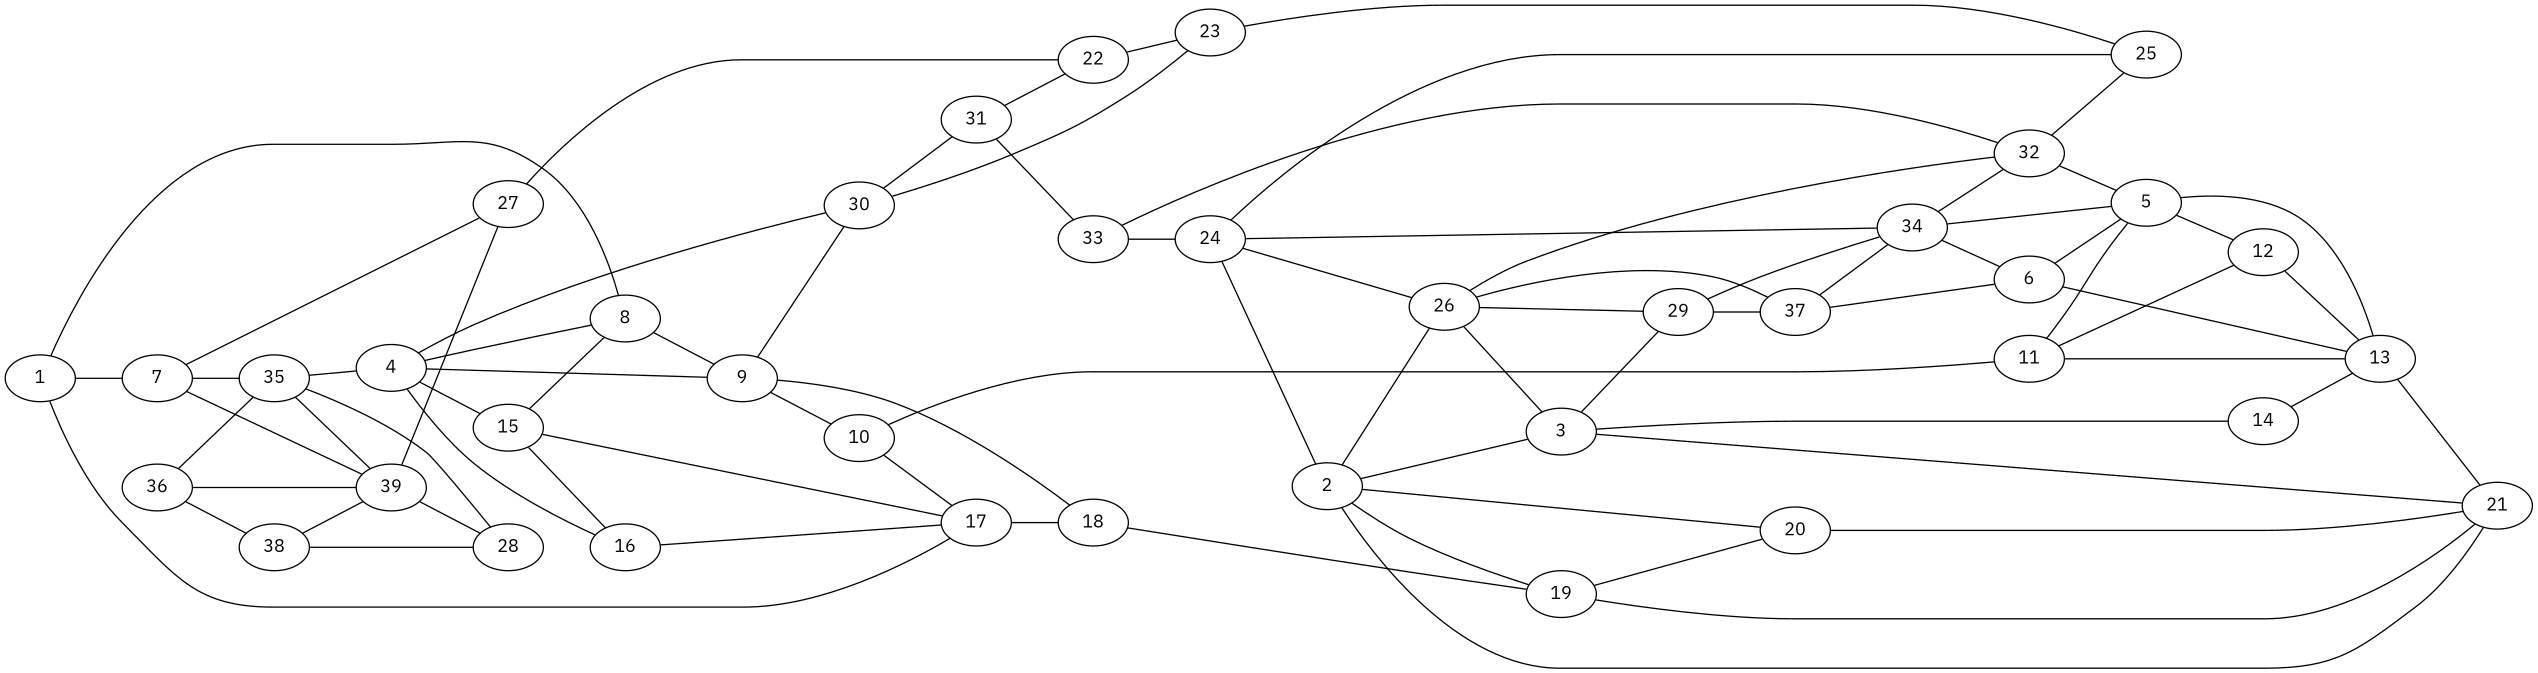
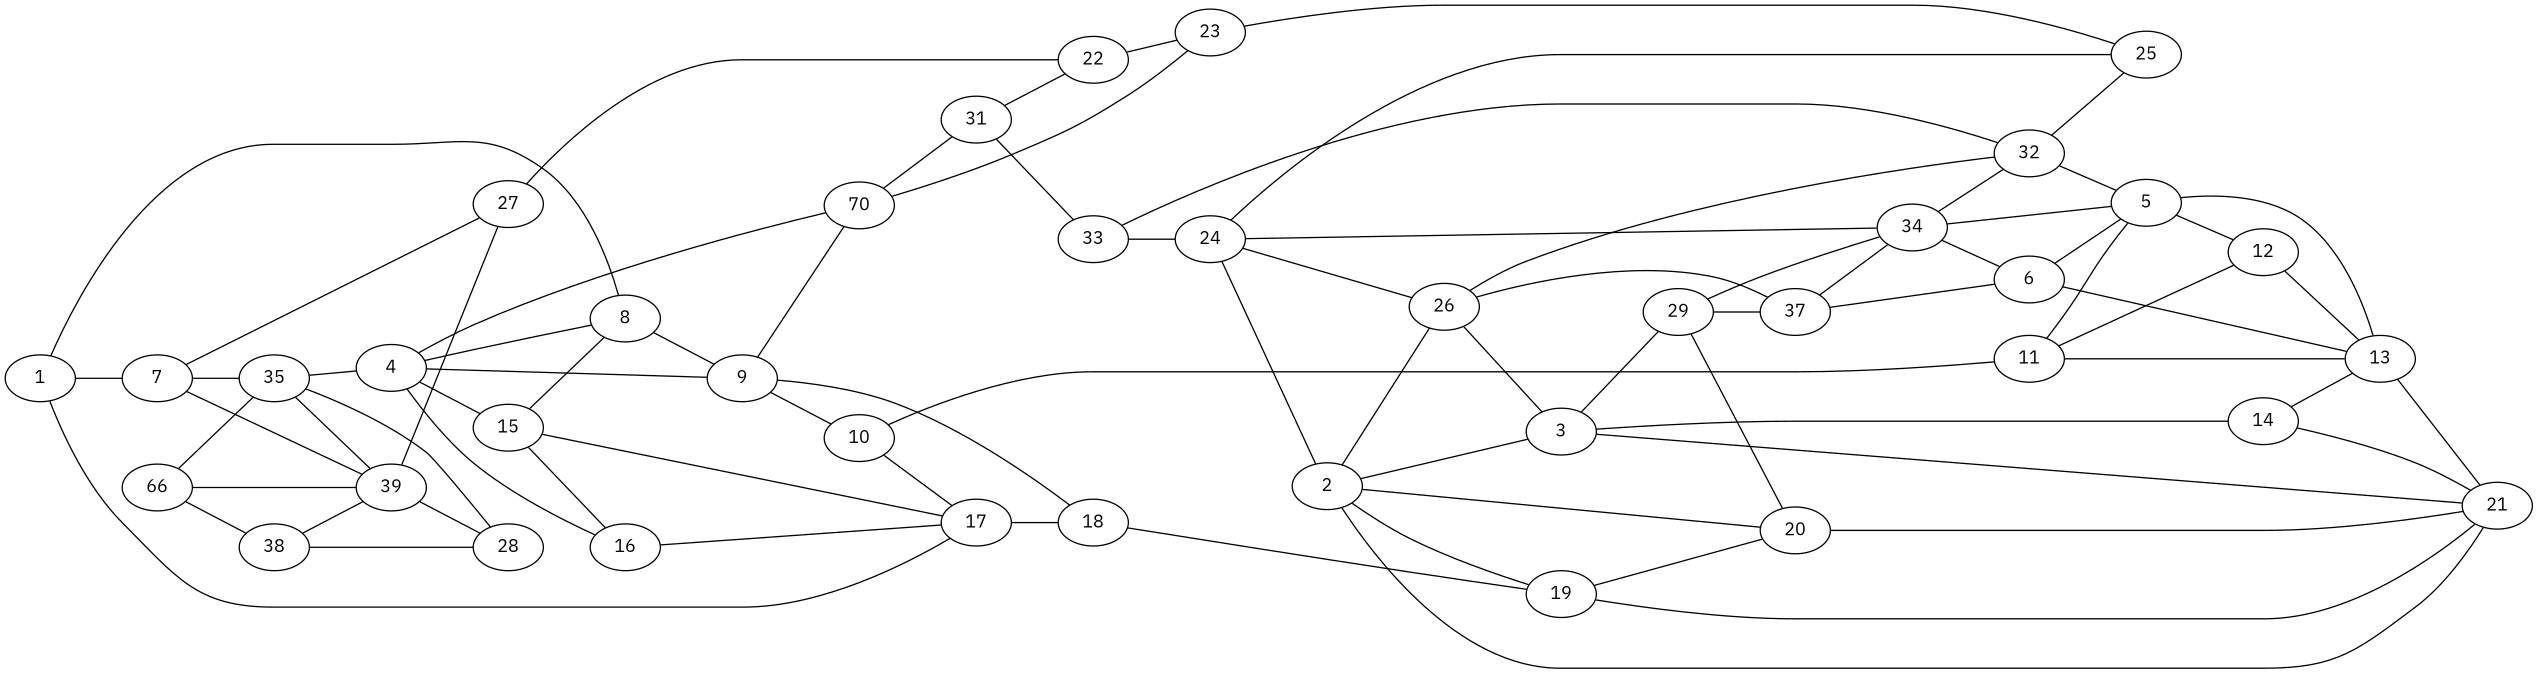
(859, 205) -> (859, 205)
(1561, 309) -> (1732, 412)
none -> (2386, 452)
(157, 487) -> (157, 487)
